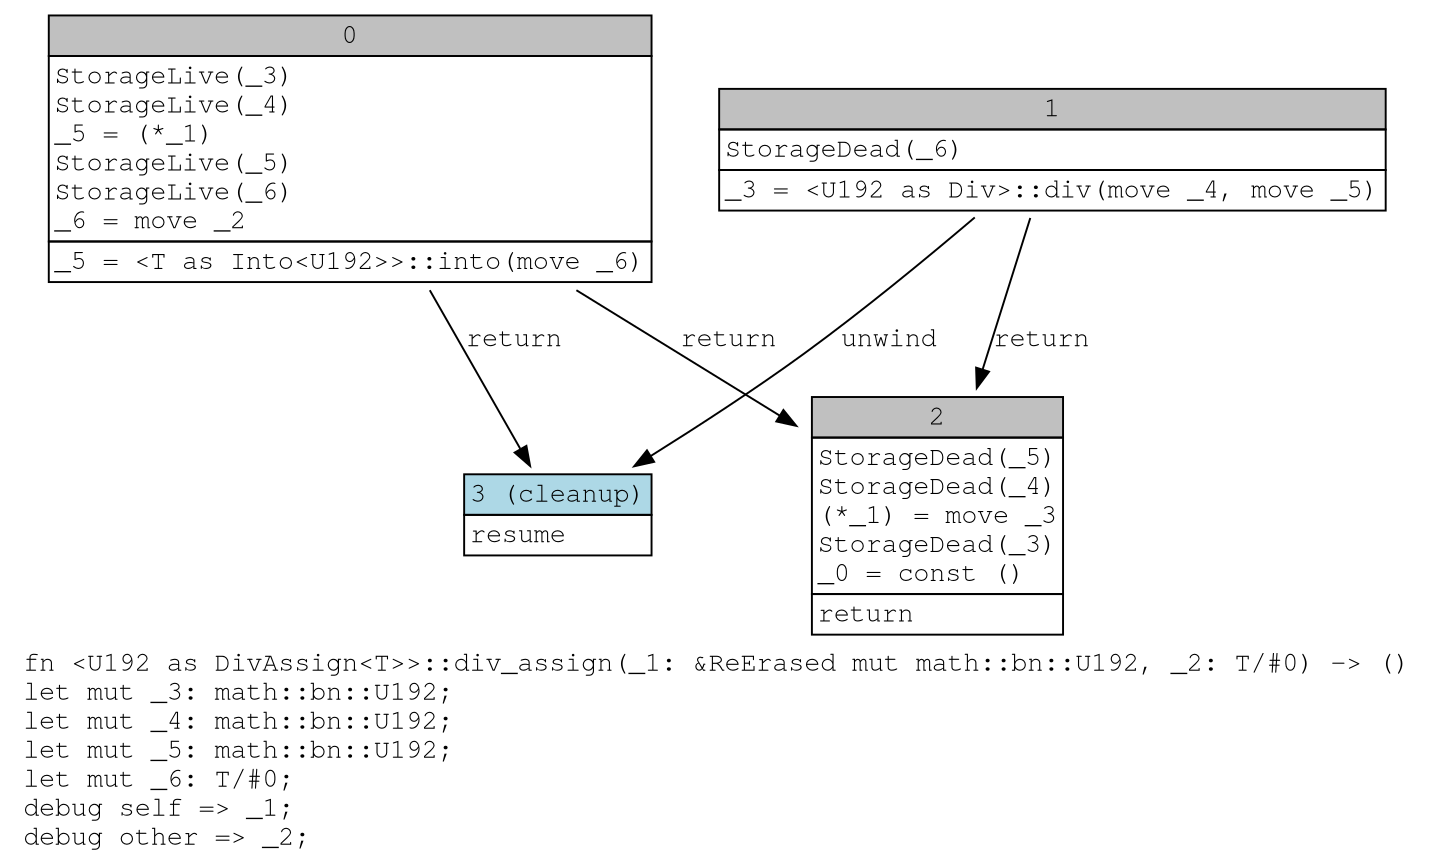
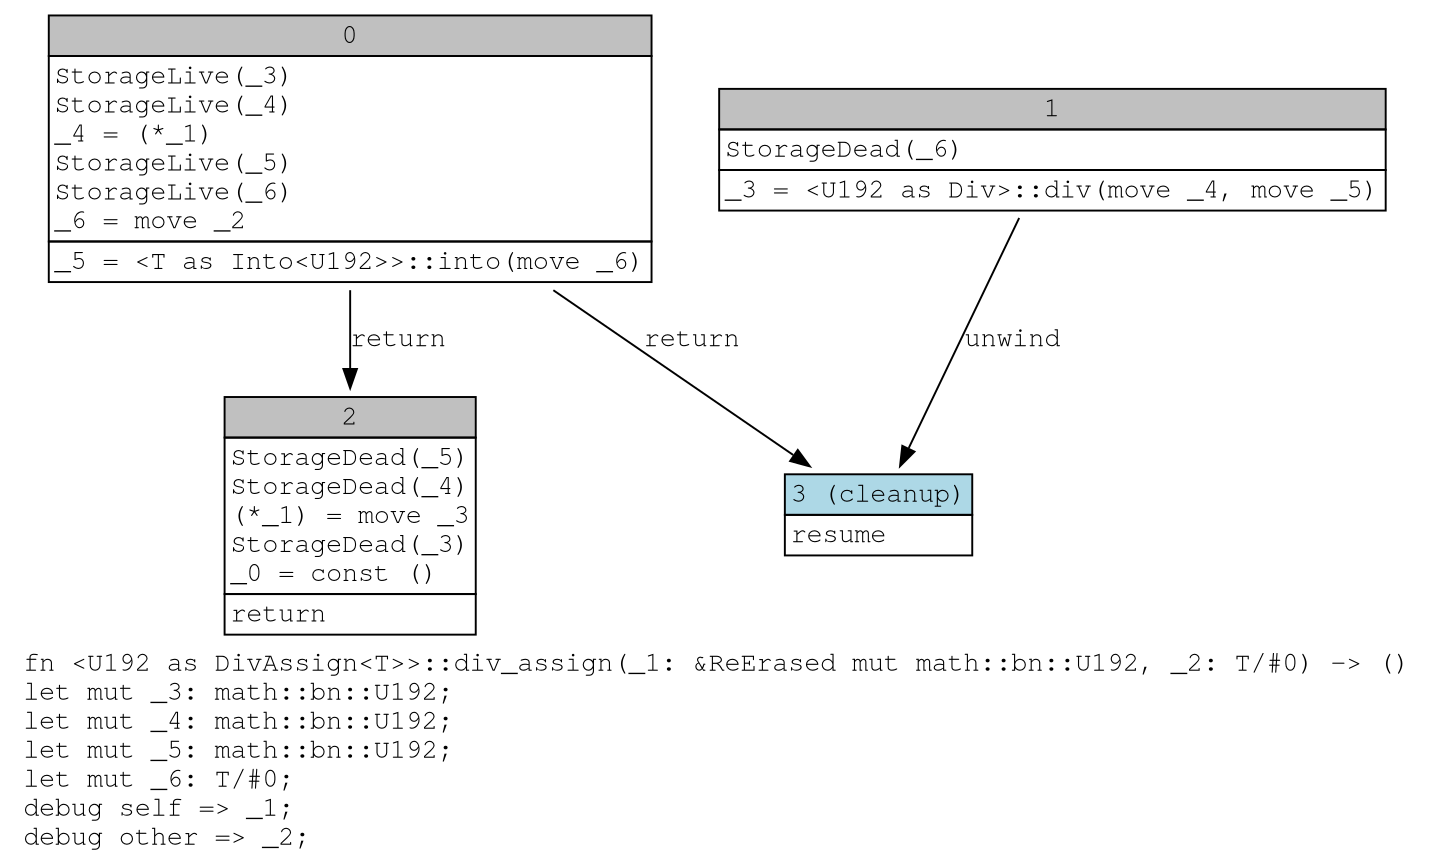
(135, 133) -> (135, 133)
(1007, 294) -> none
